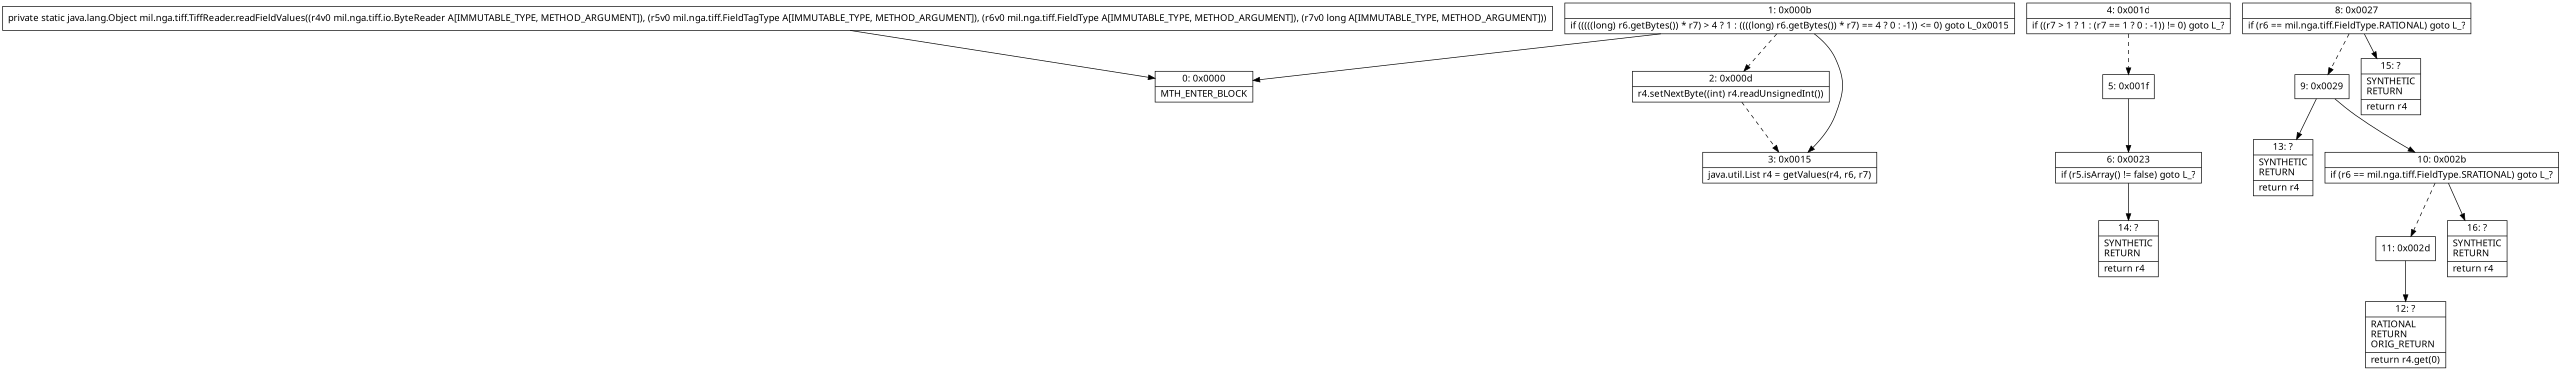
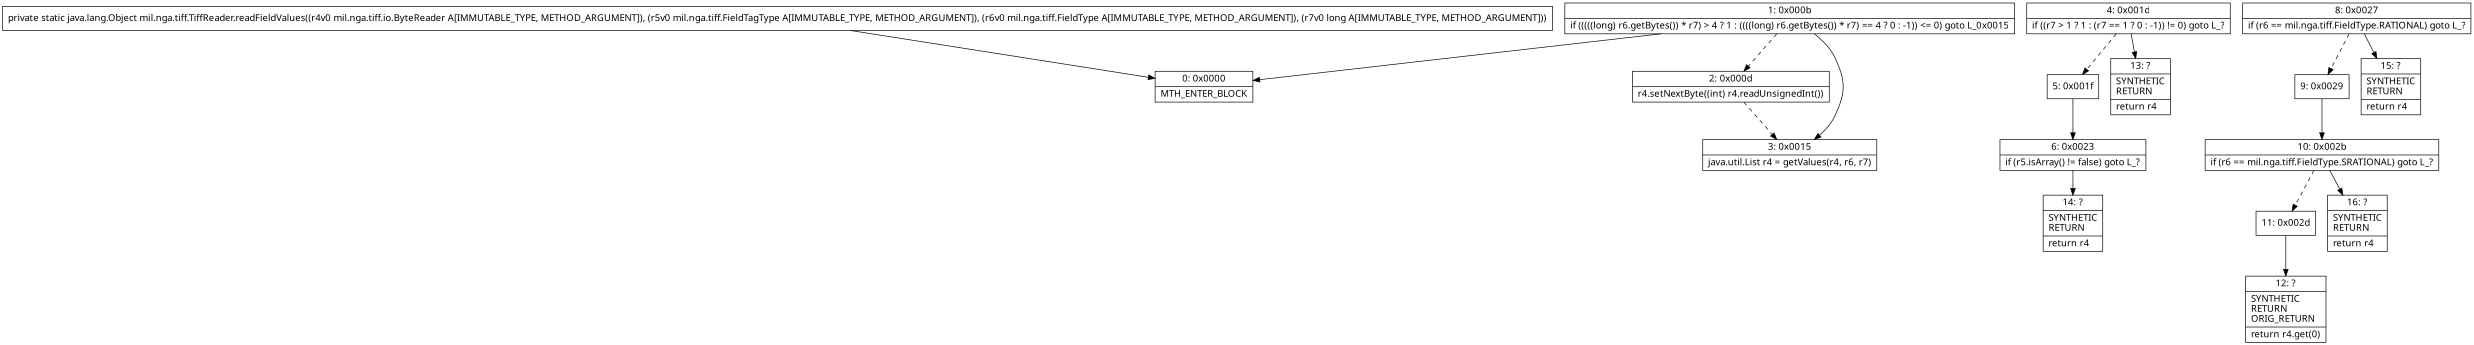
(2308, 116) -> (2133, 43)
(2394, 324) -> (2275, 299)
